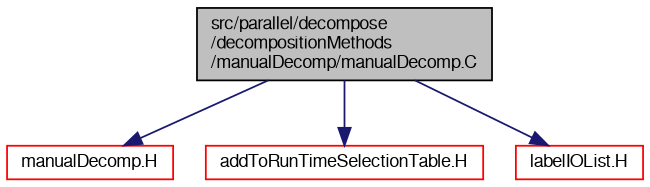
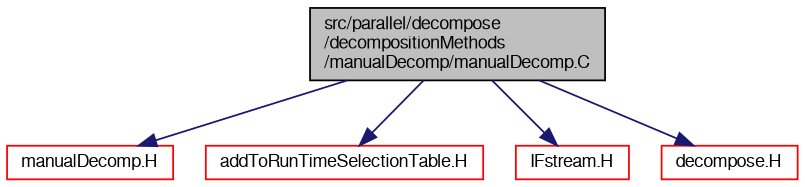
none -> (572, 163)
(579, 163) -> (730, 163)
